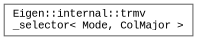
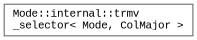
(99, 20) -> (99, 20)
